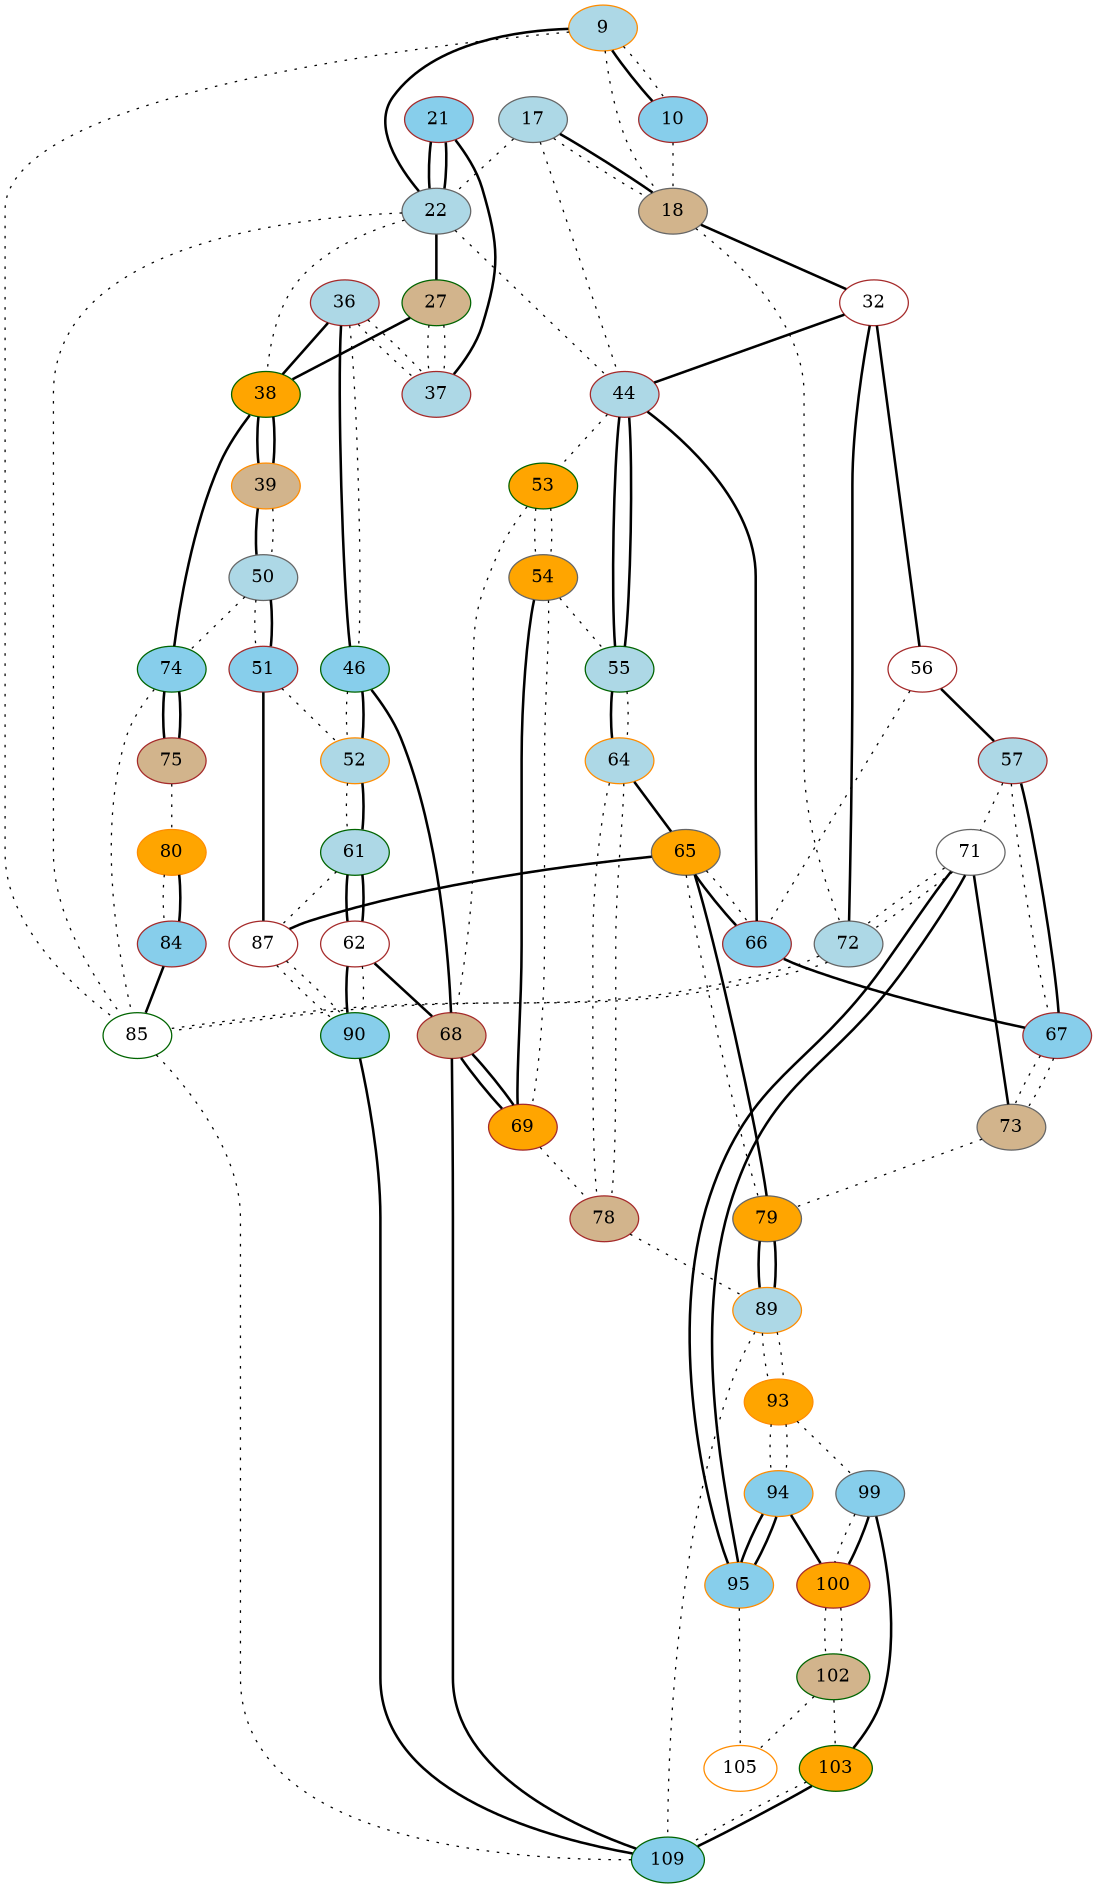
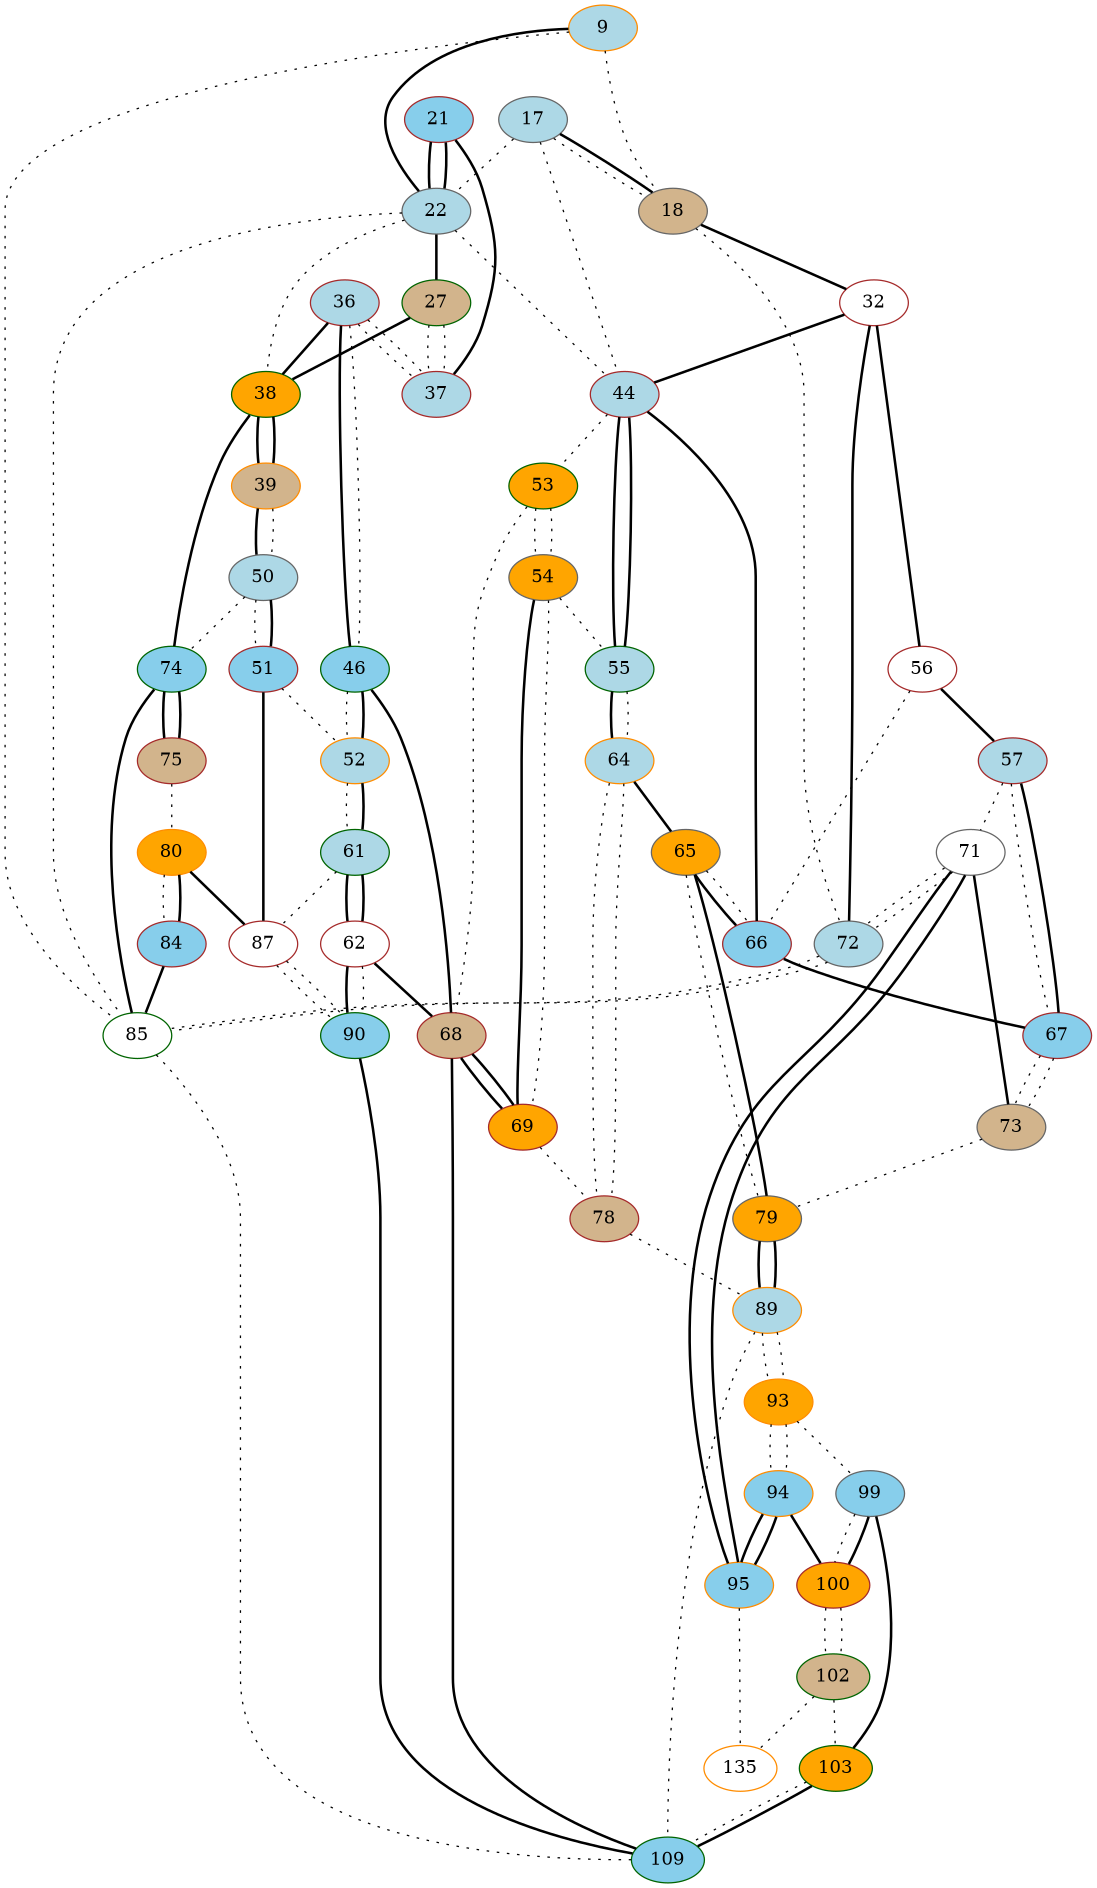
(673, 120) -> none
(112, 847) -> (112, 847)
(459, 884) -> (217, 898)
(740, 1768) -> (740, 1768)
